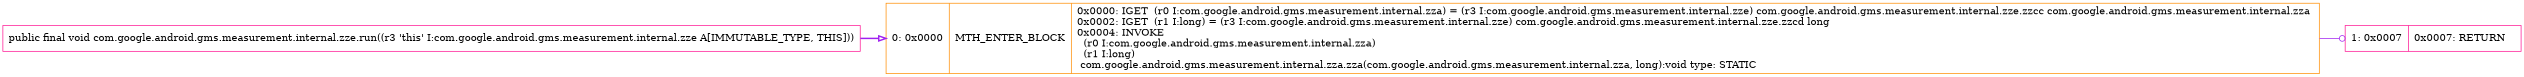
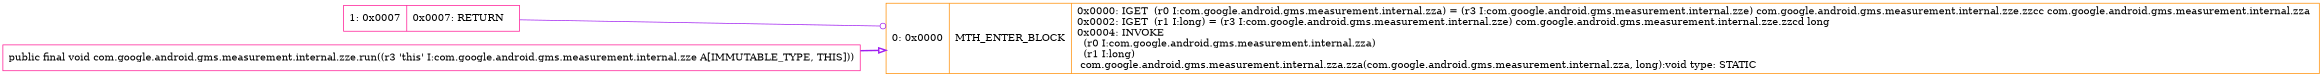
(2329, 38) -> (700, 23)
